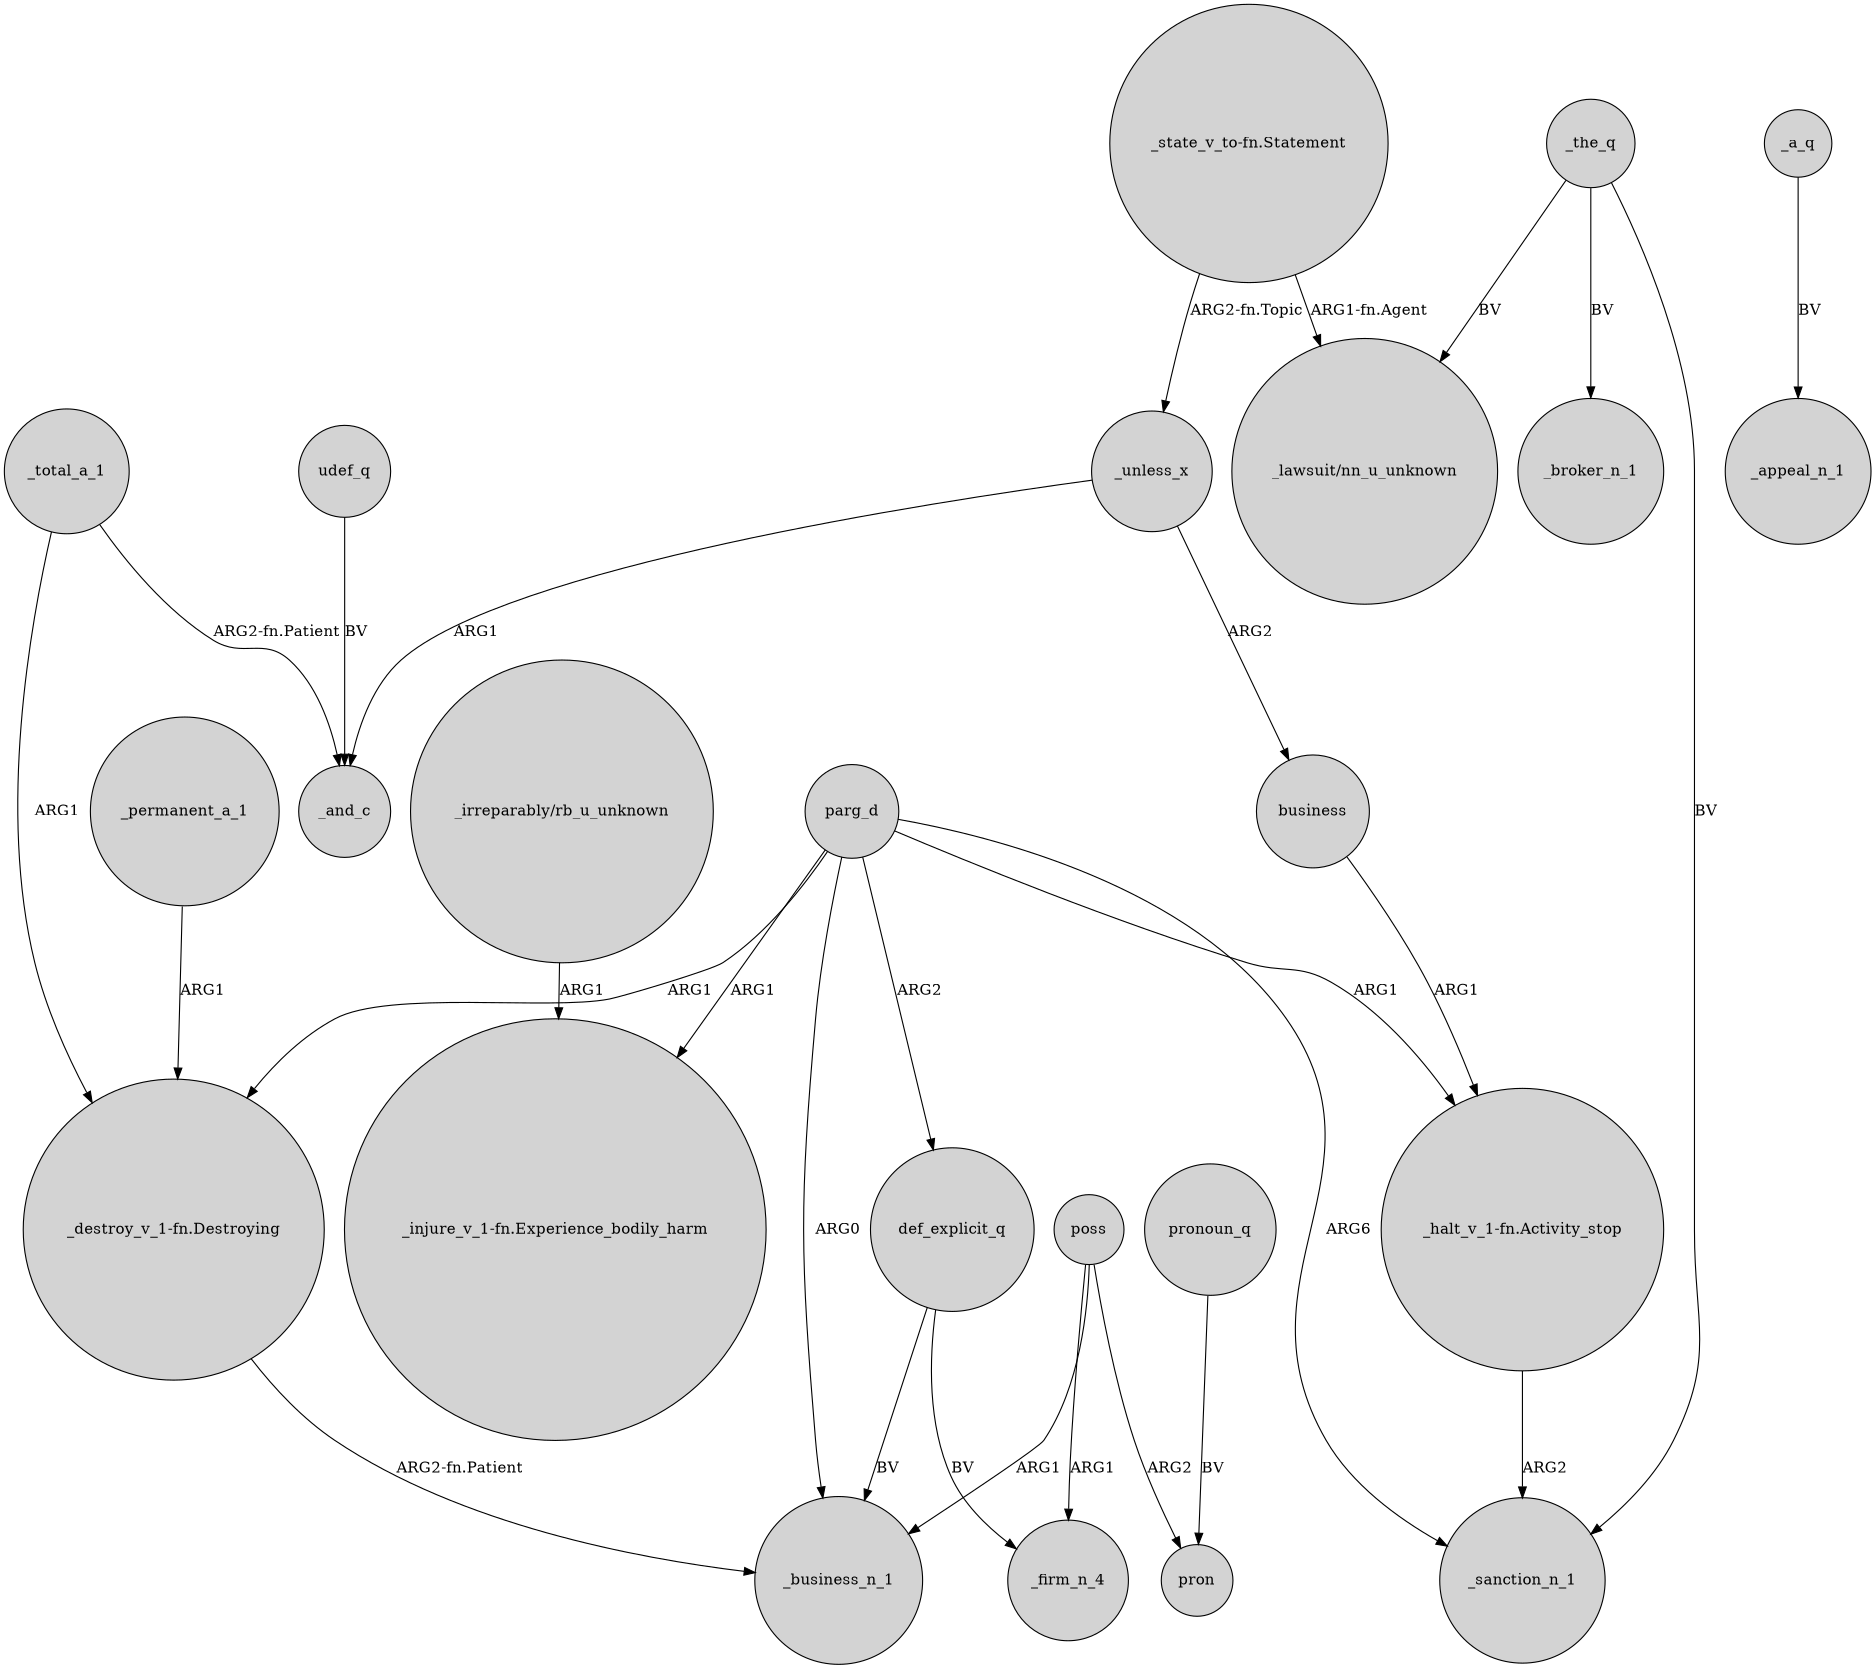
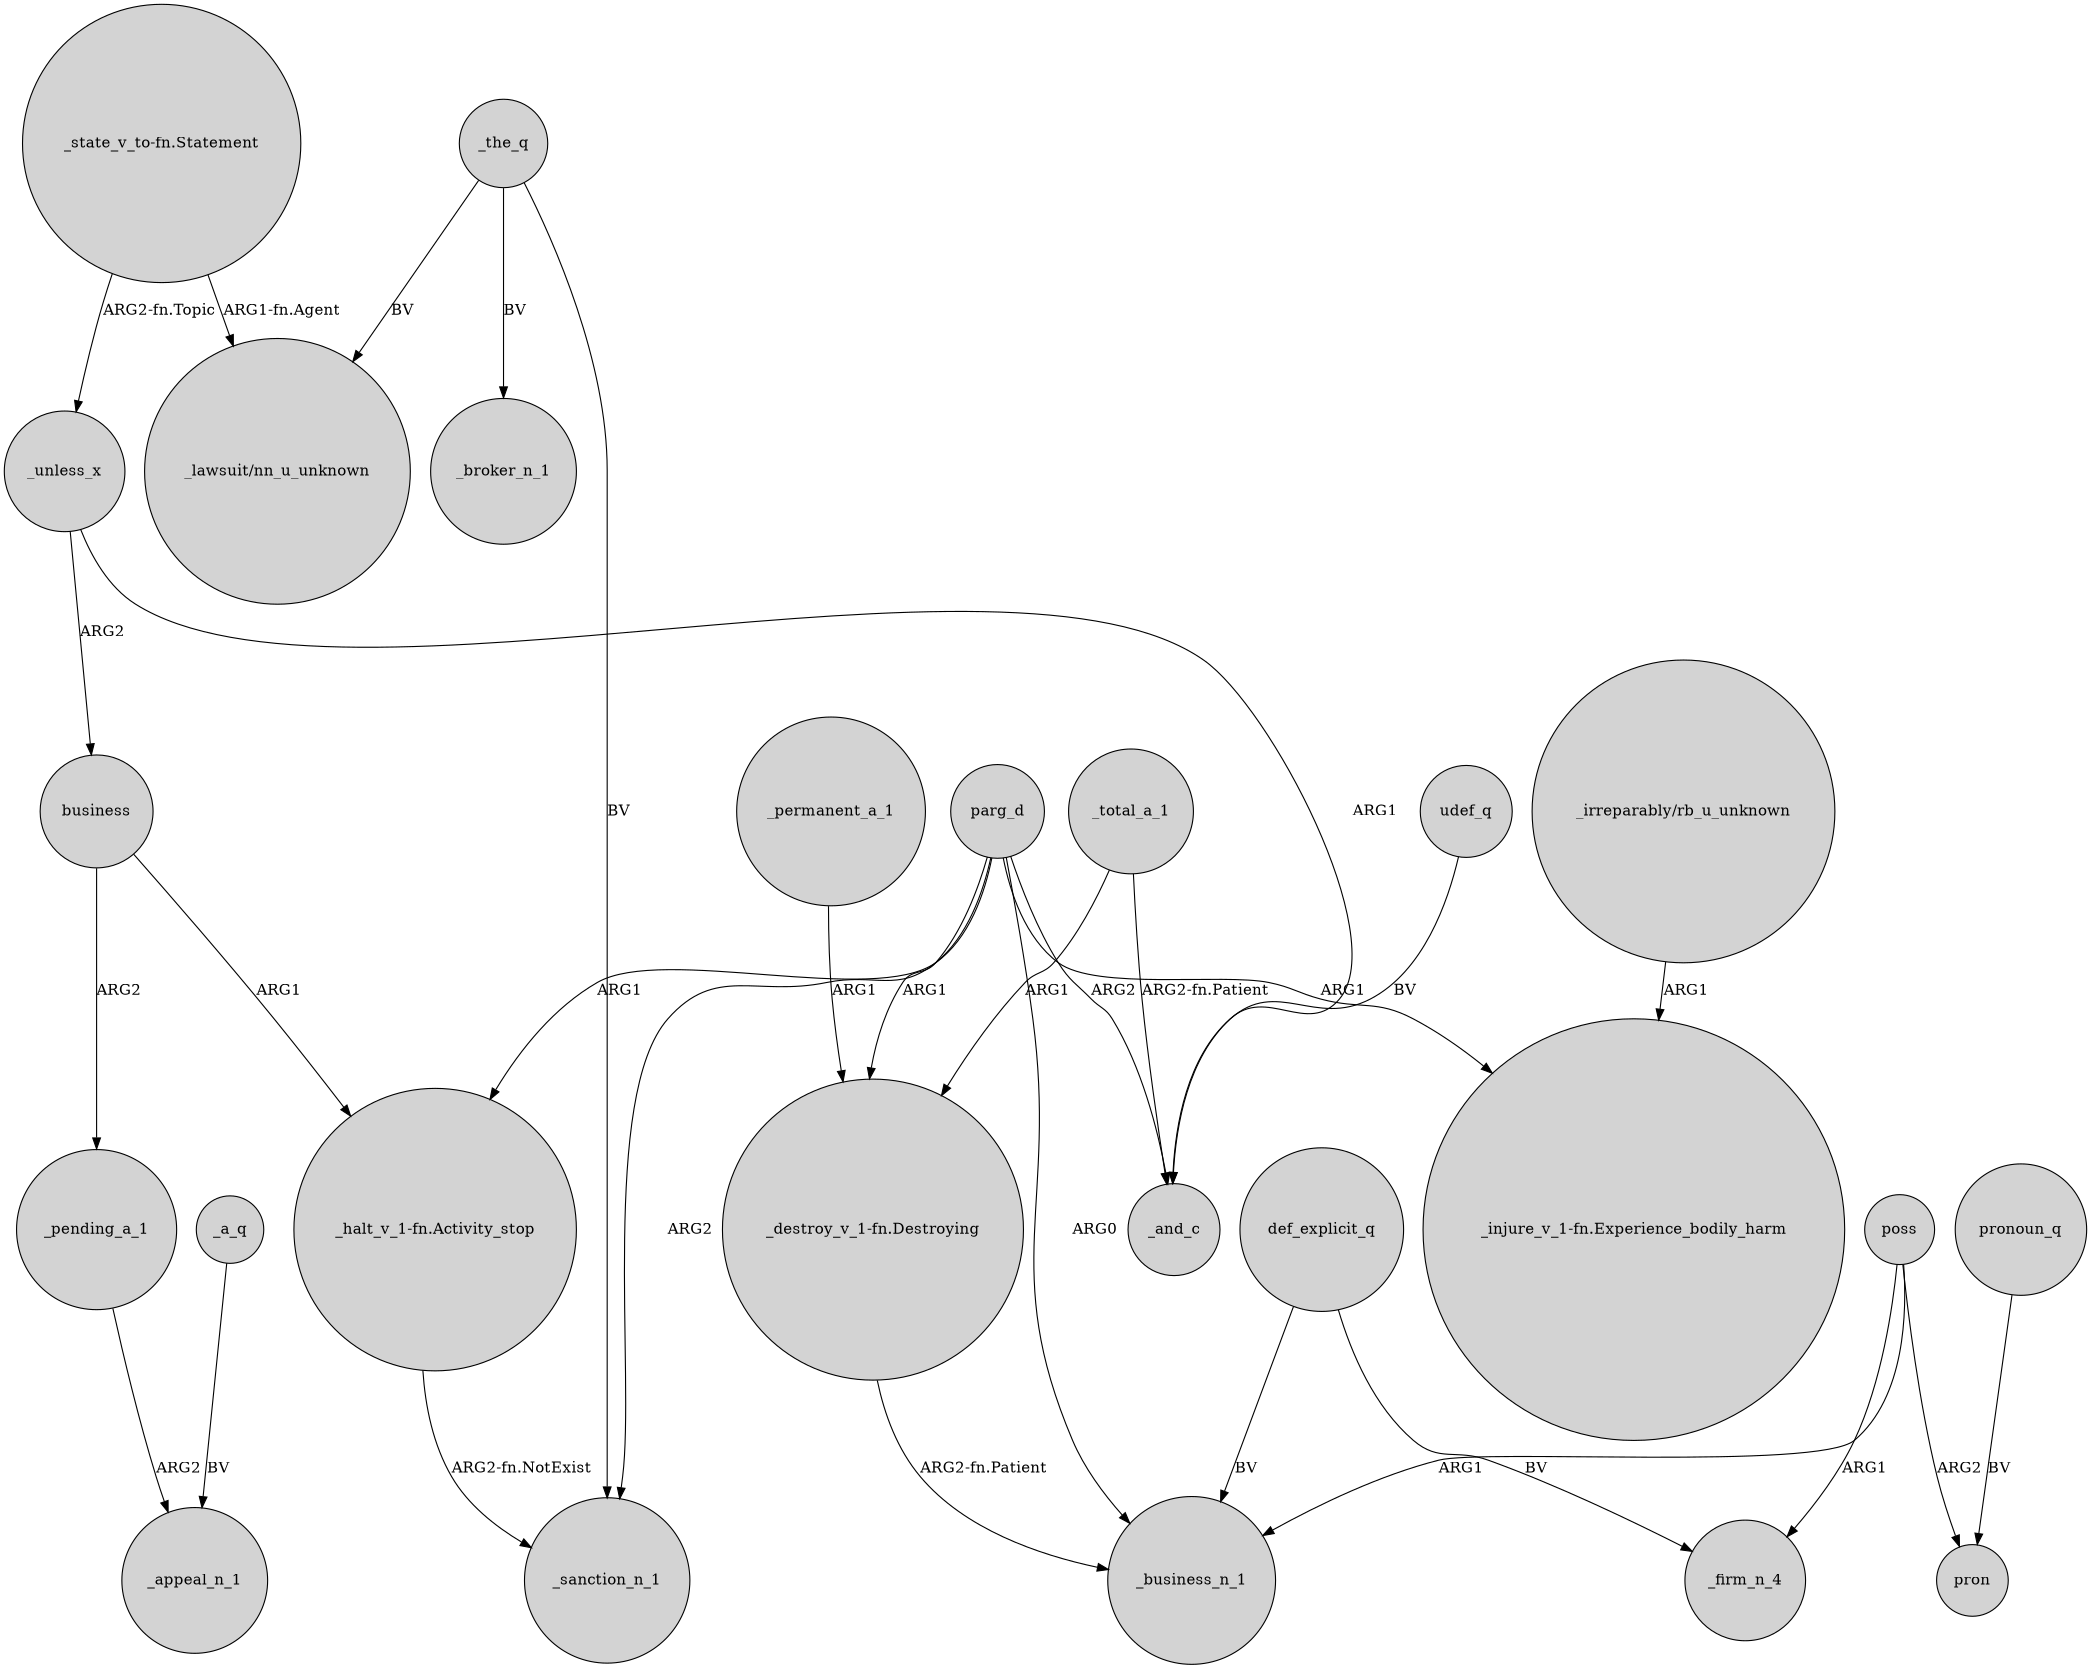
(897, 998) -> (1102, 1008)
none -> (97, 1230)
(1349, 1230) -> (690, 1230)
(1545, 1468) -> (522, 1468)
